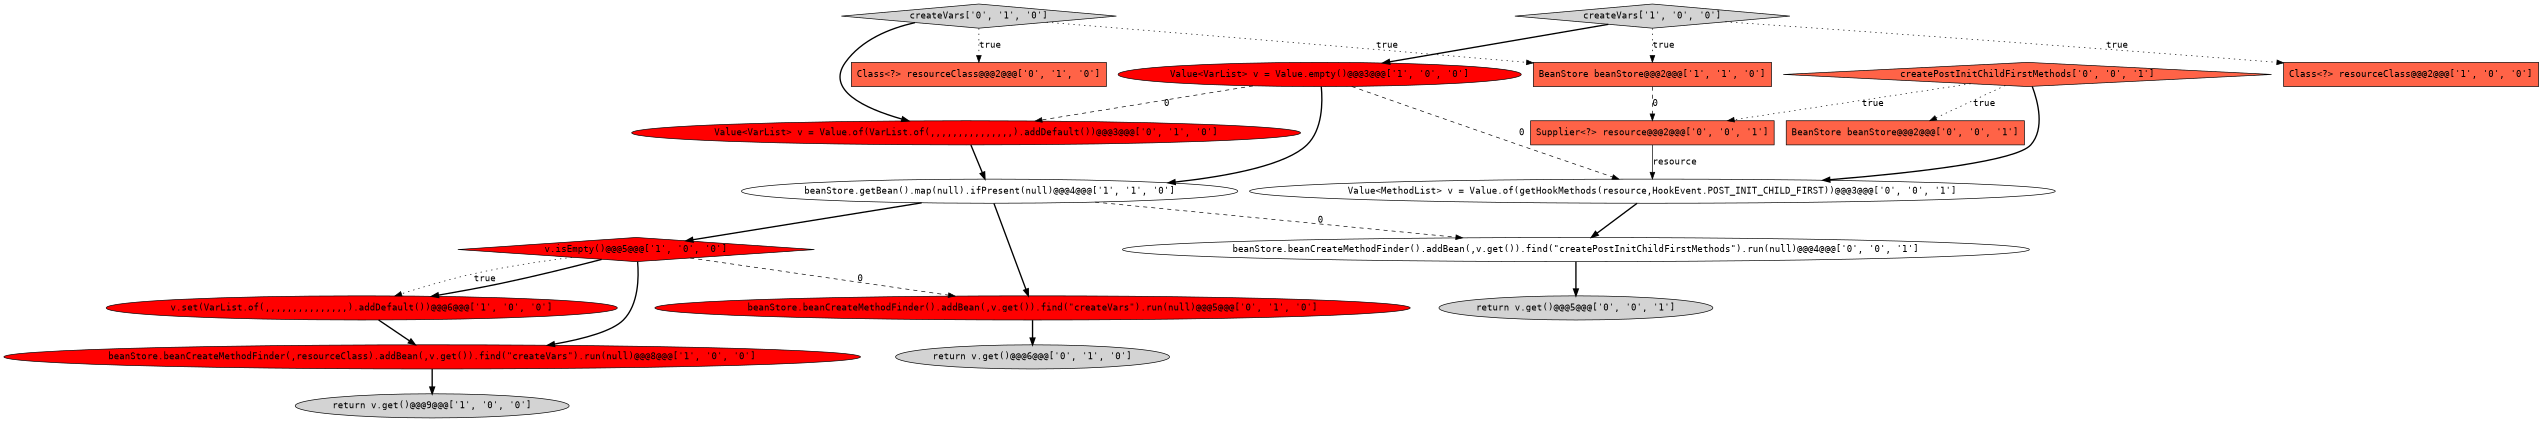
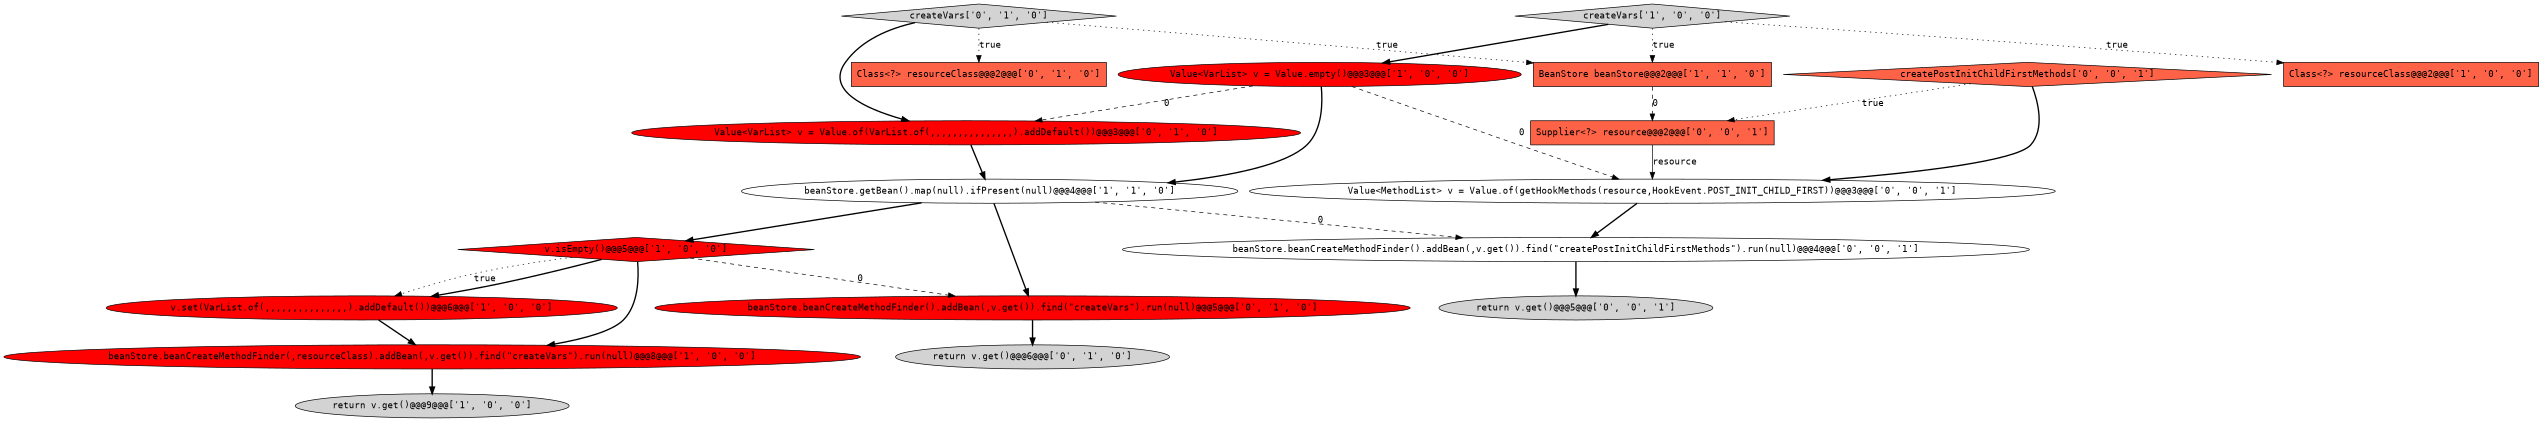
(1905, 133) -> none
